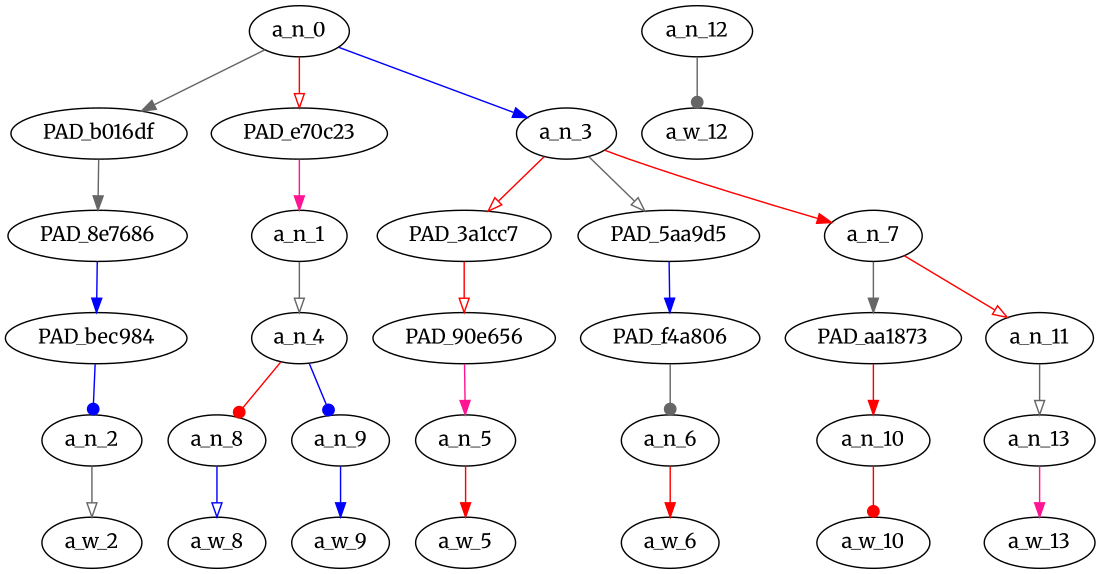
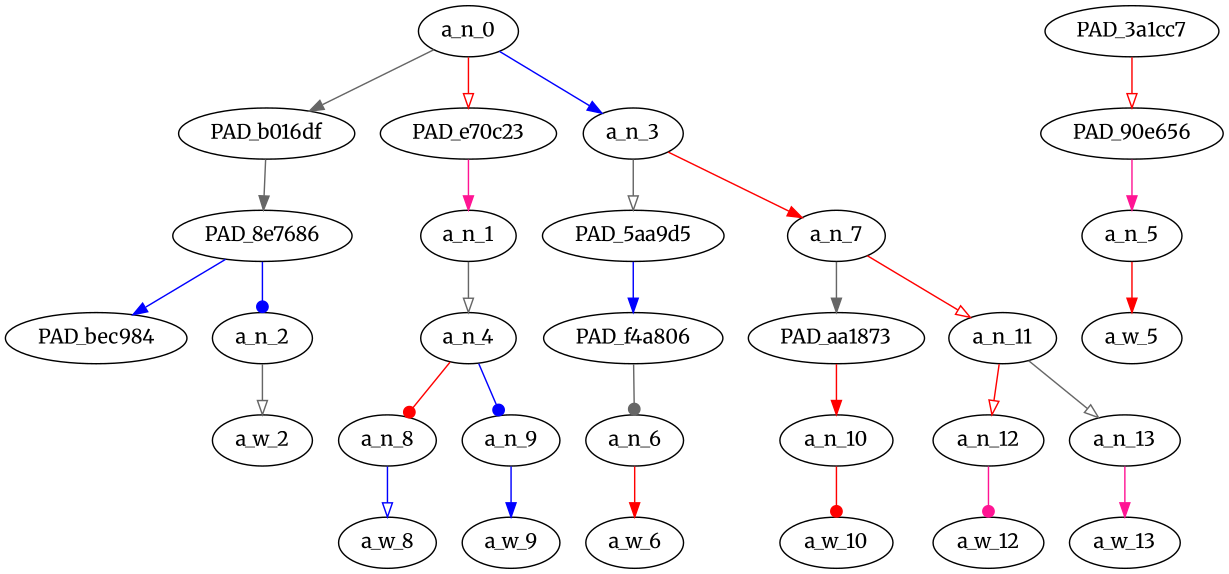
(697, 77) -> (988, 486)
(521, 179) -> none
none -> (997, 382)
(94, 384) -> (262, 281)
